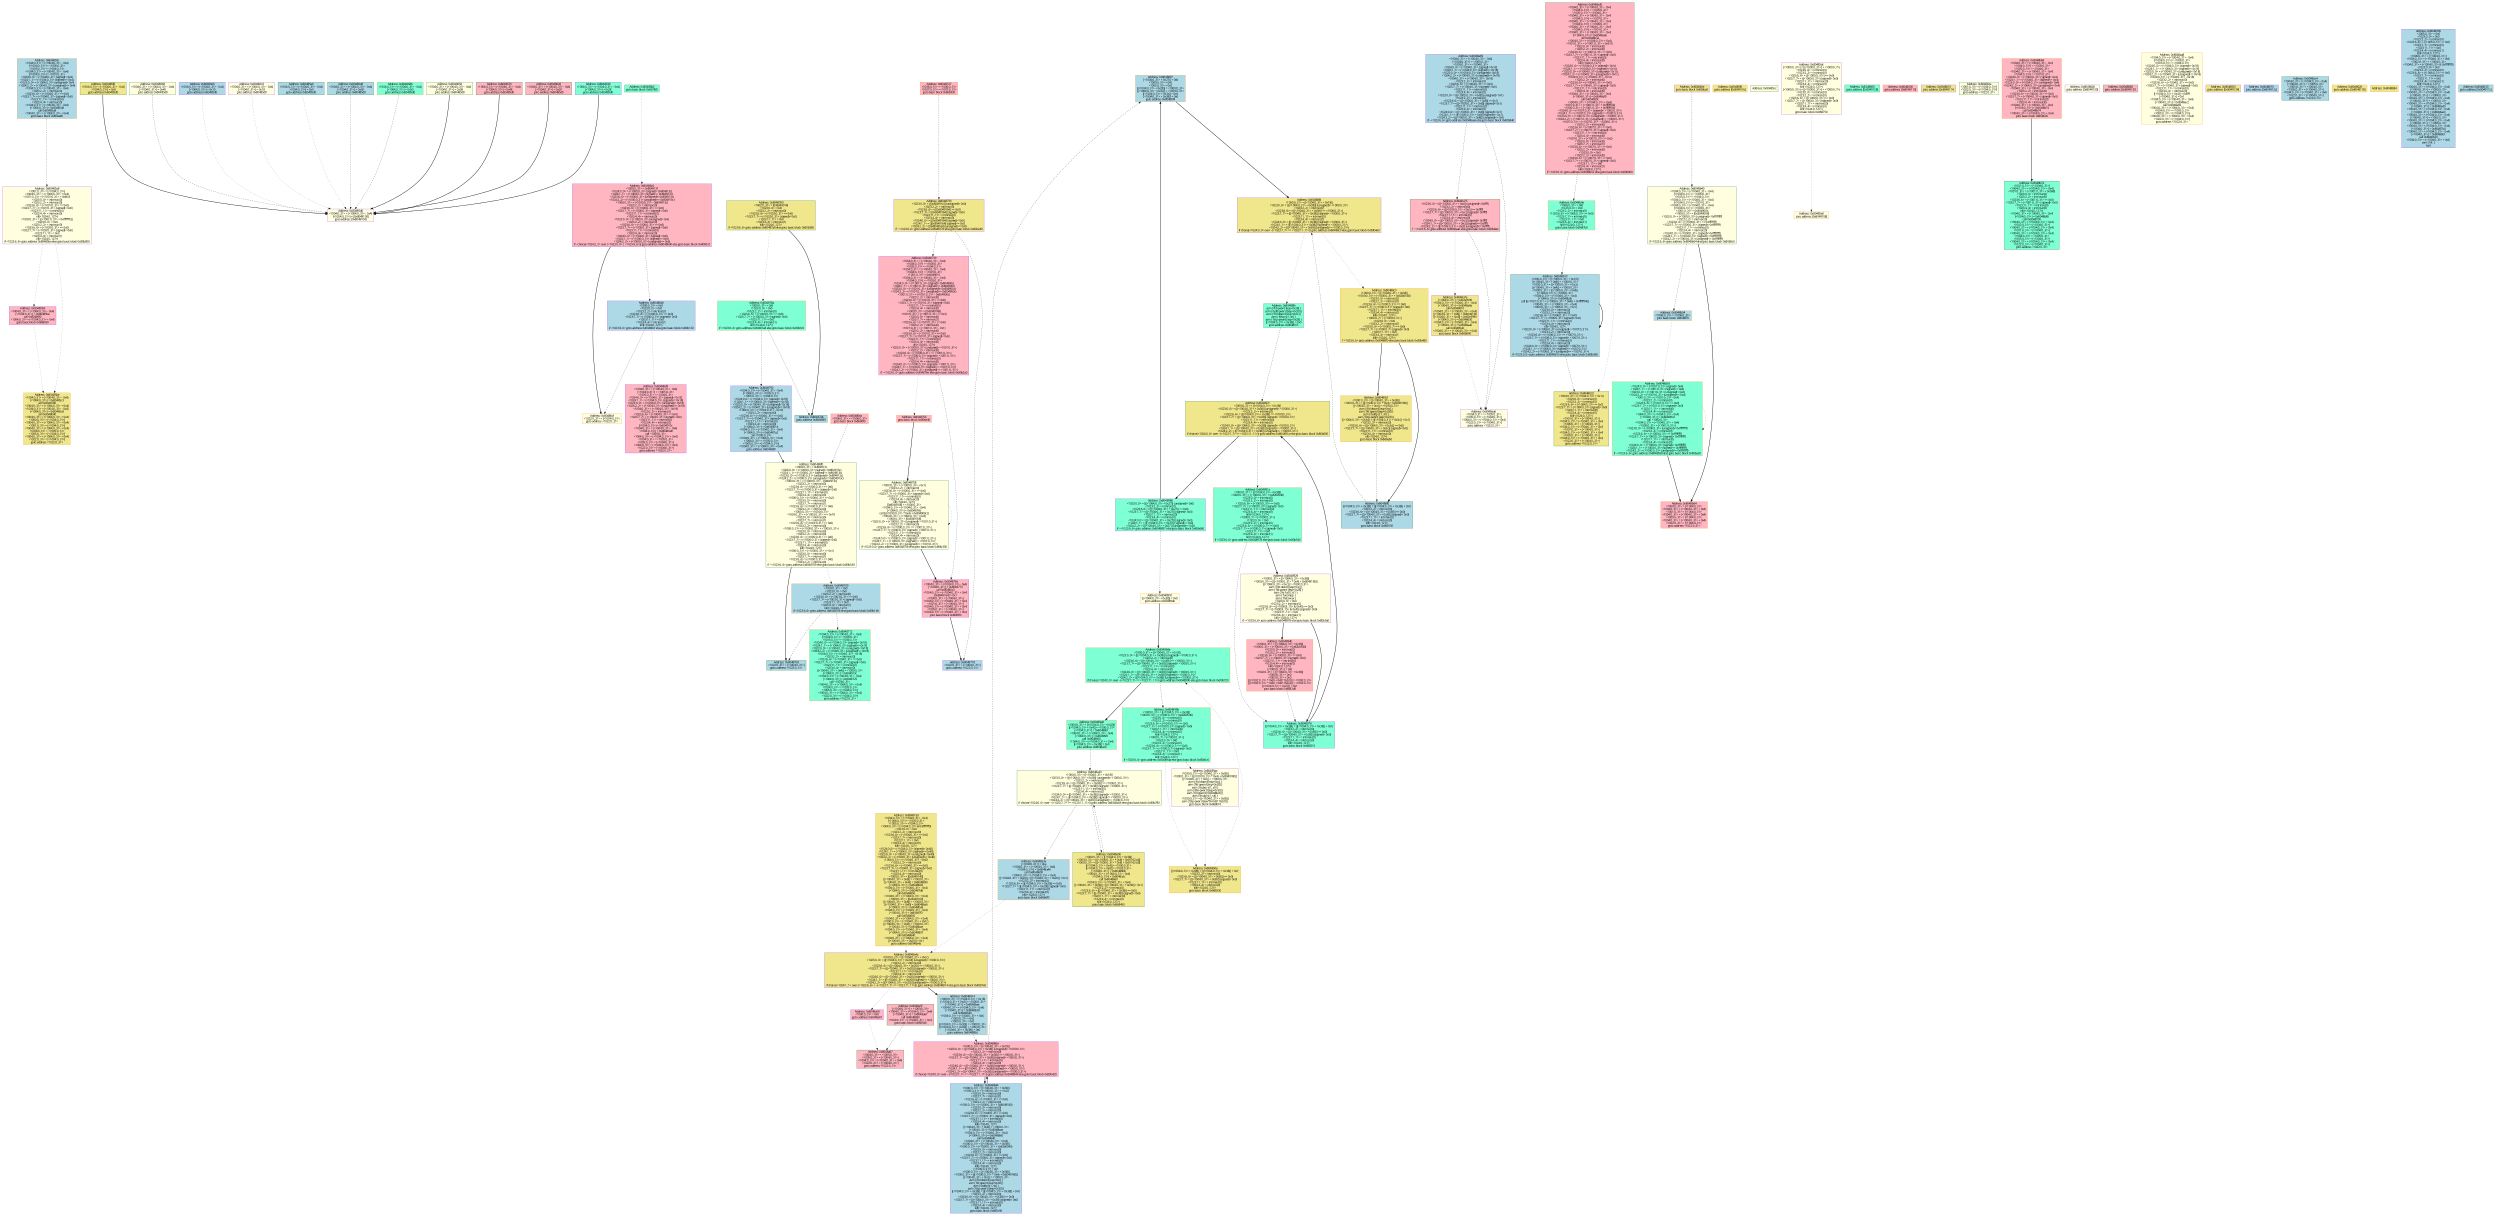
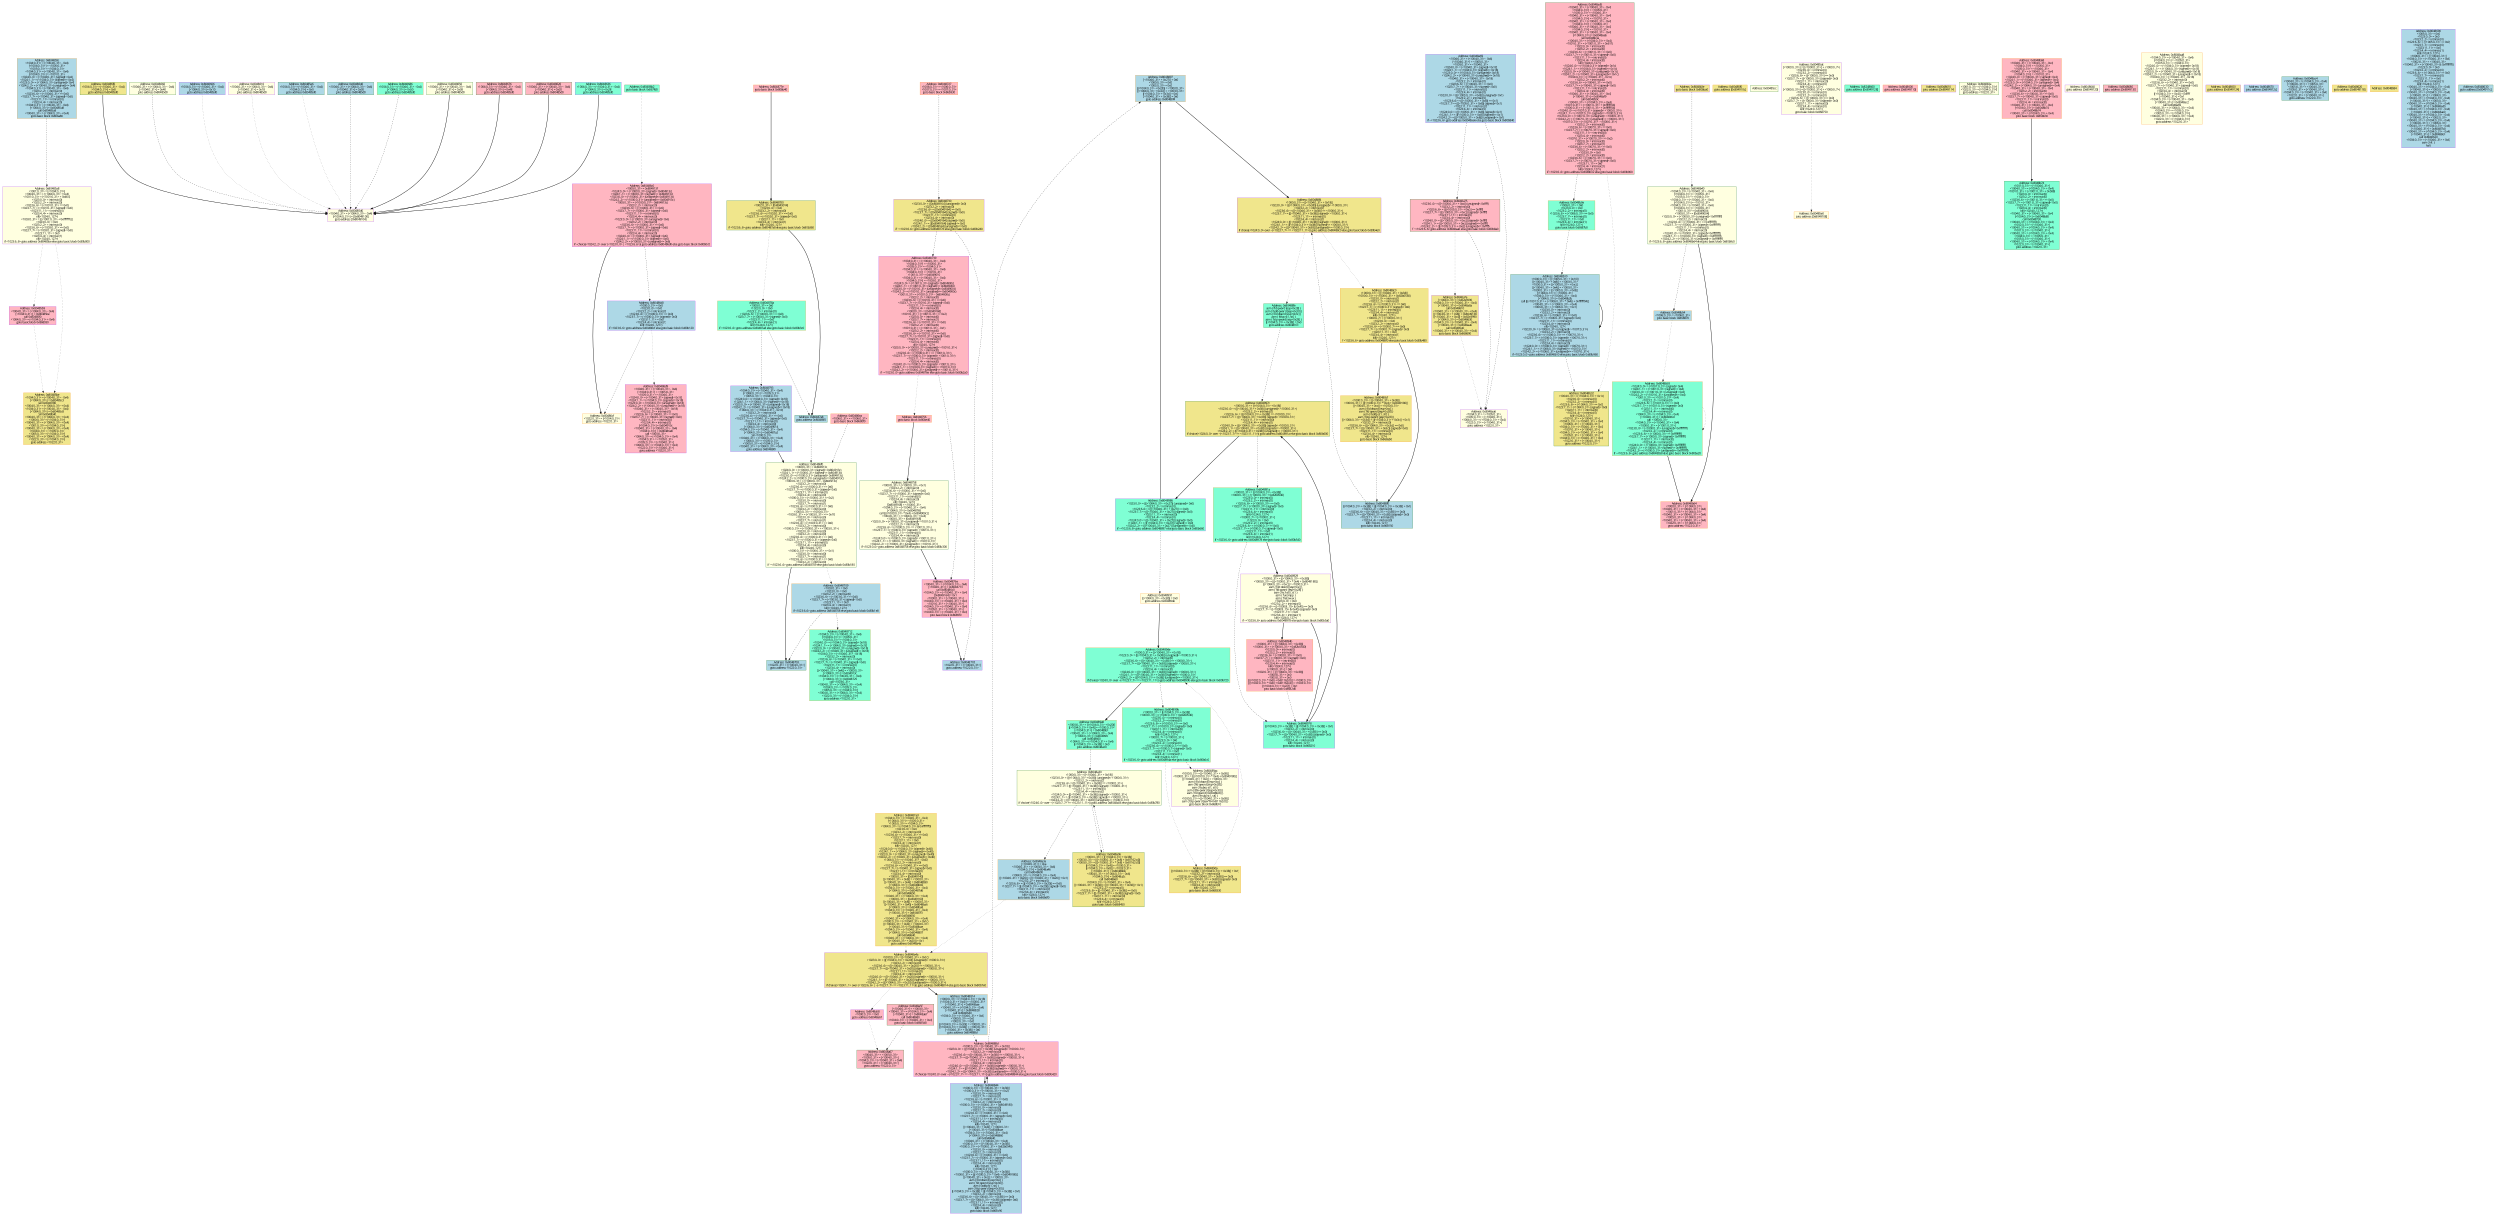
none -> (771, 88)
